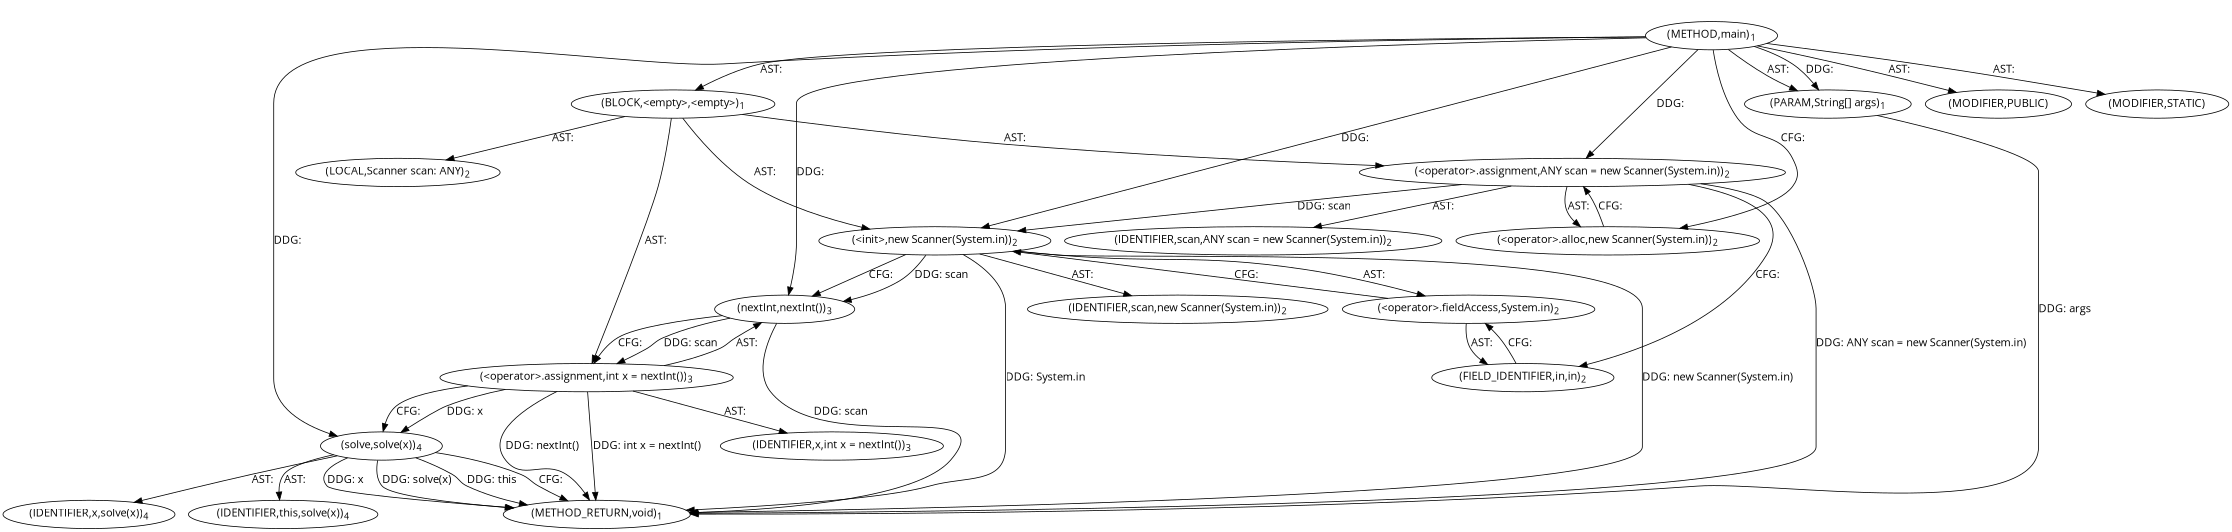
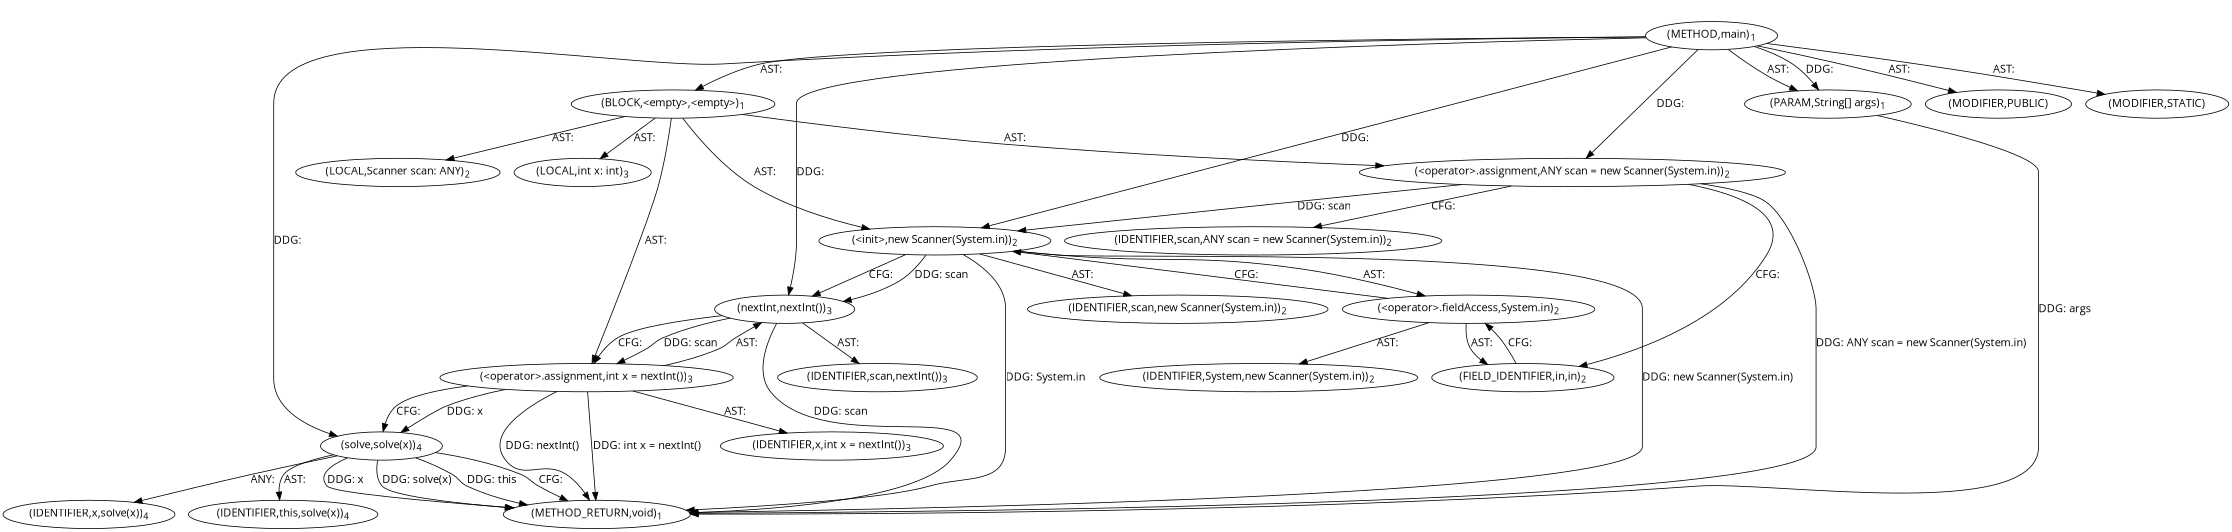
none -> (583, 172)
(1445, 207) -> (1445, 207)
(1608, 241) -> none
none -> (877, 378)
none -> (1259, 378)
(264, 480) -> (264, 480)
